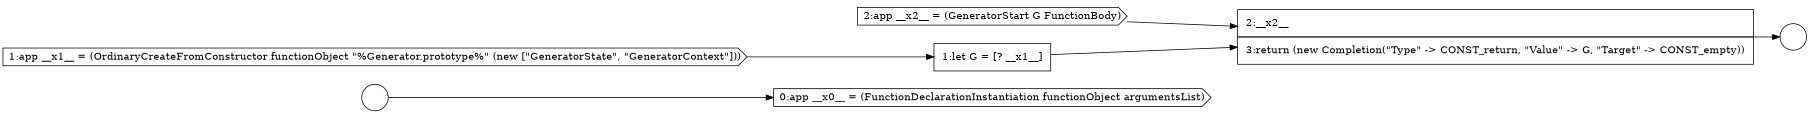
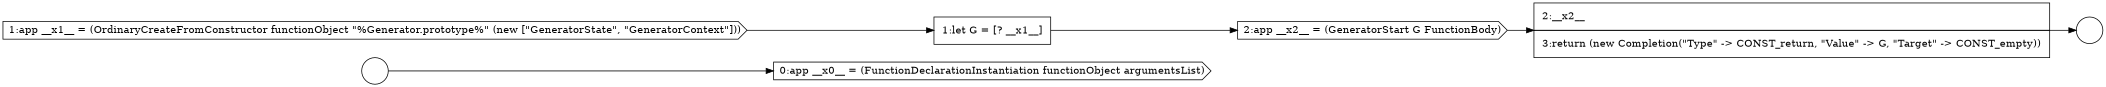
(1140, 51) -> (1140, 30)
